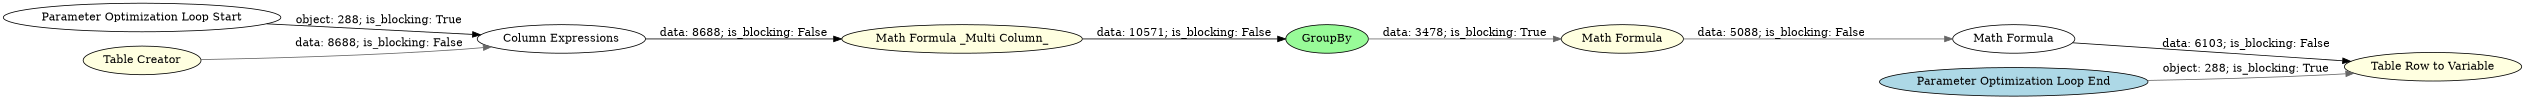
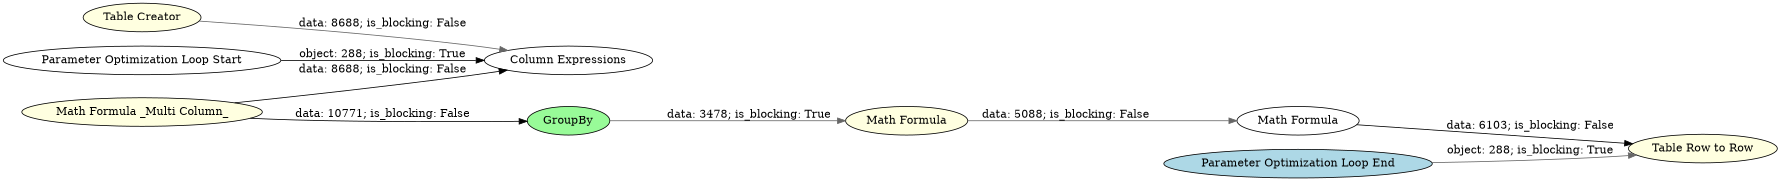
(1184, 33) -> (383, 114)
(739, 39) -> (367, 88)
(2433, 67) -> (1703, 149)
